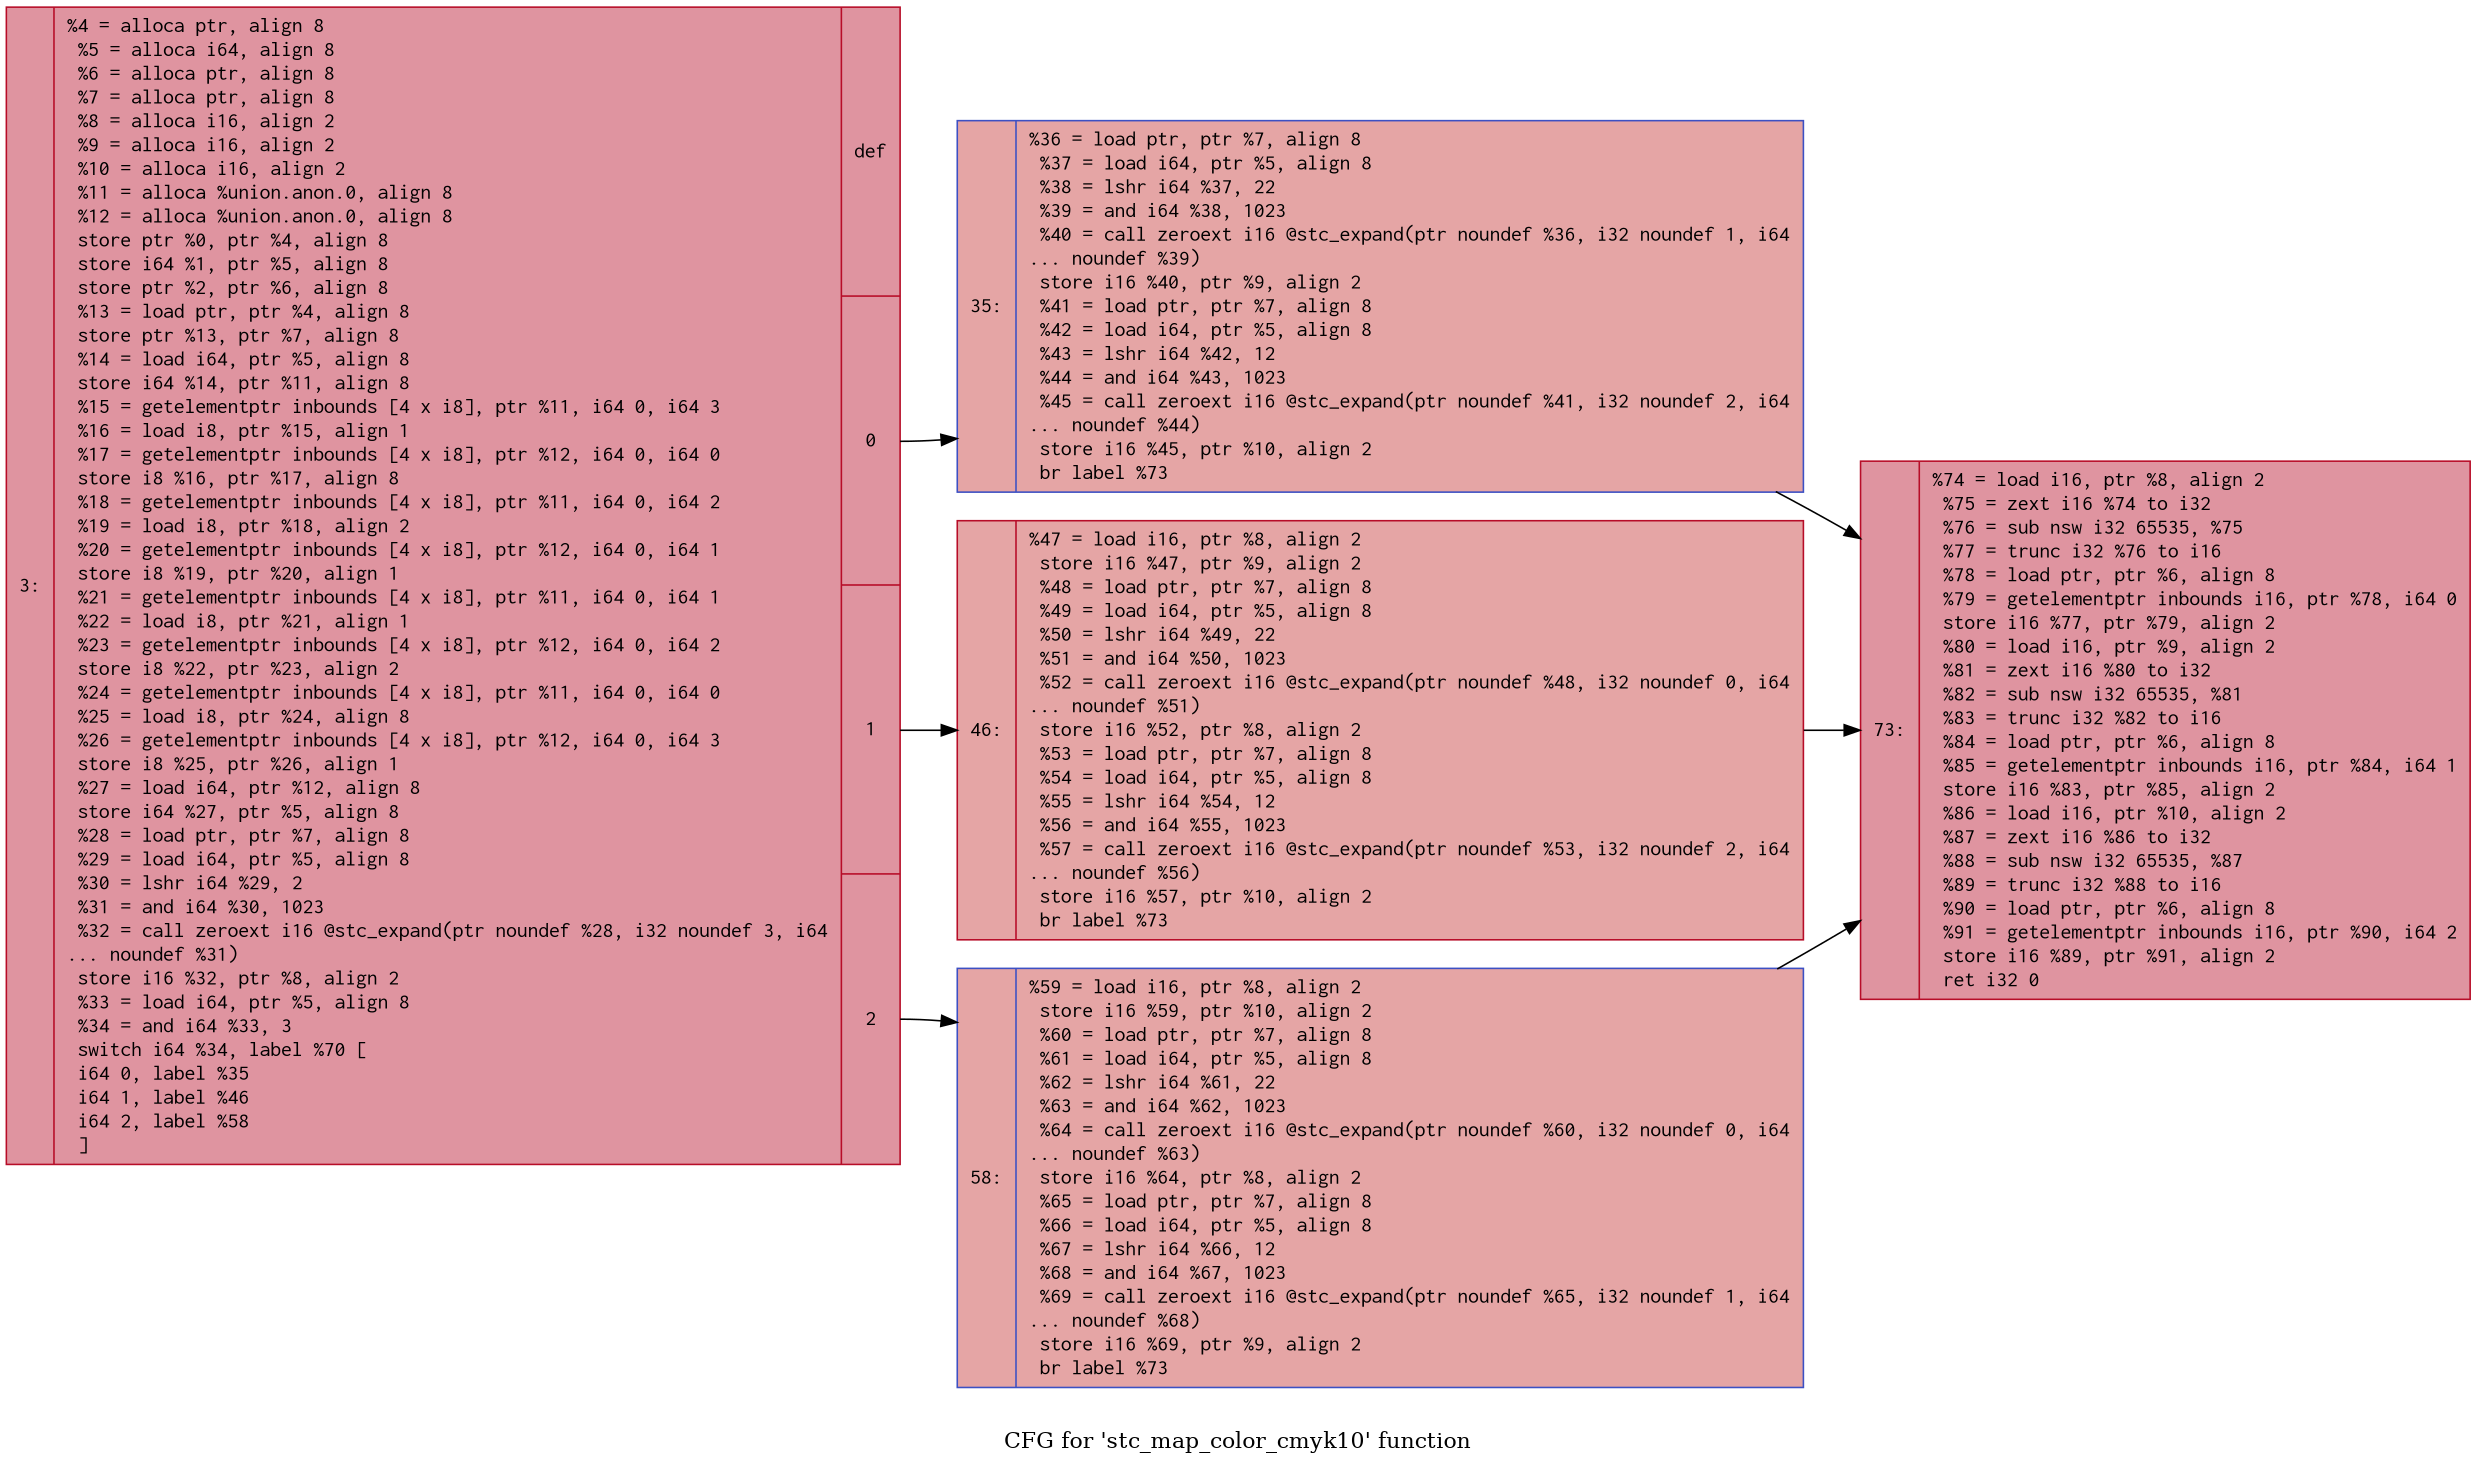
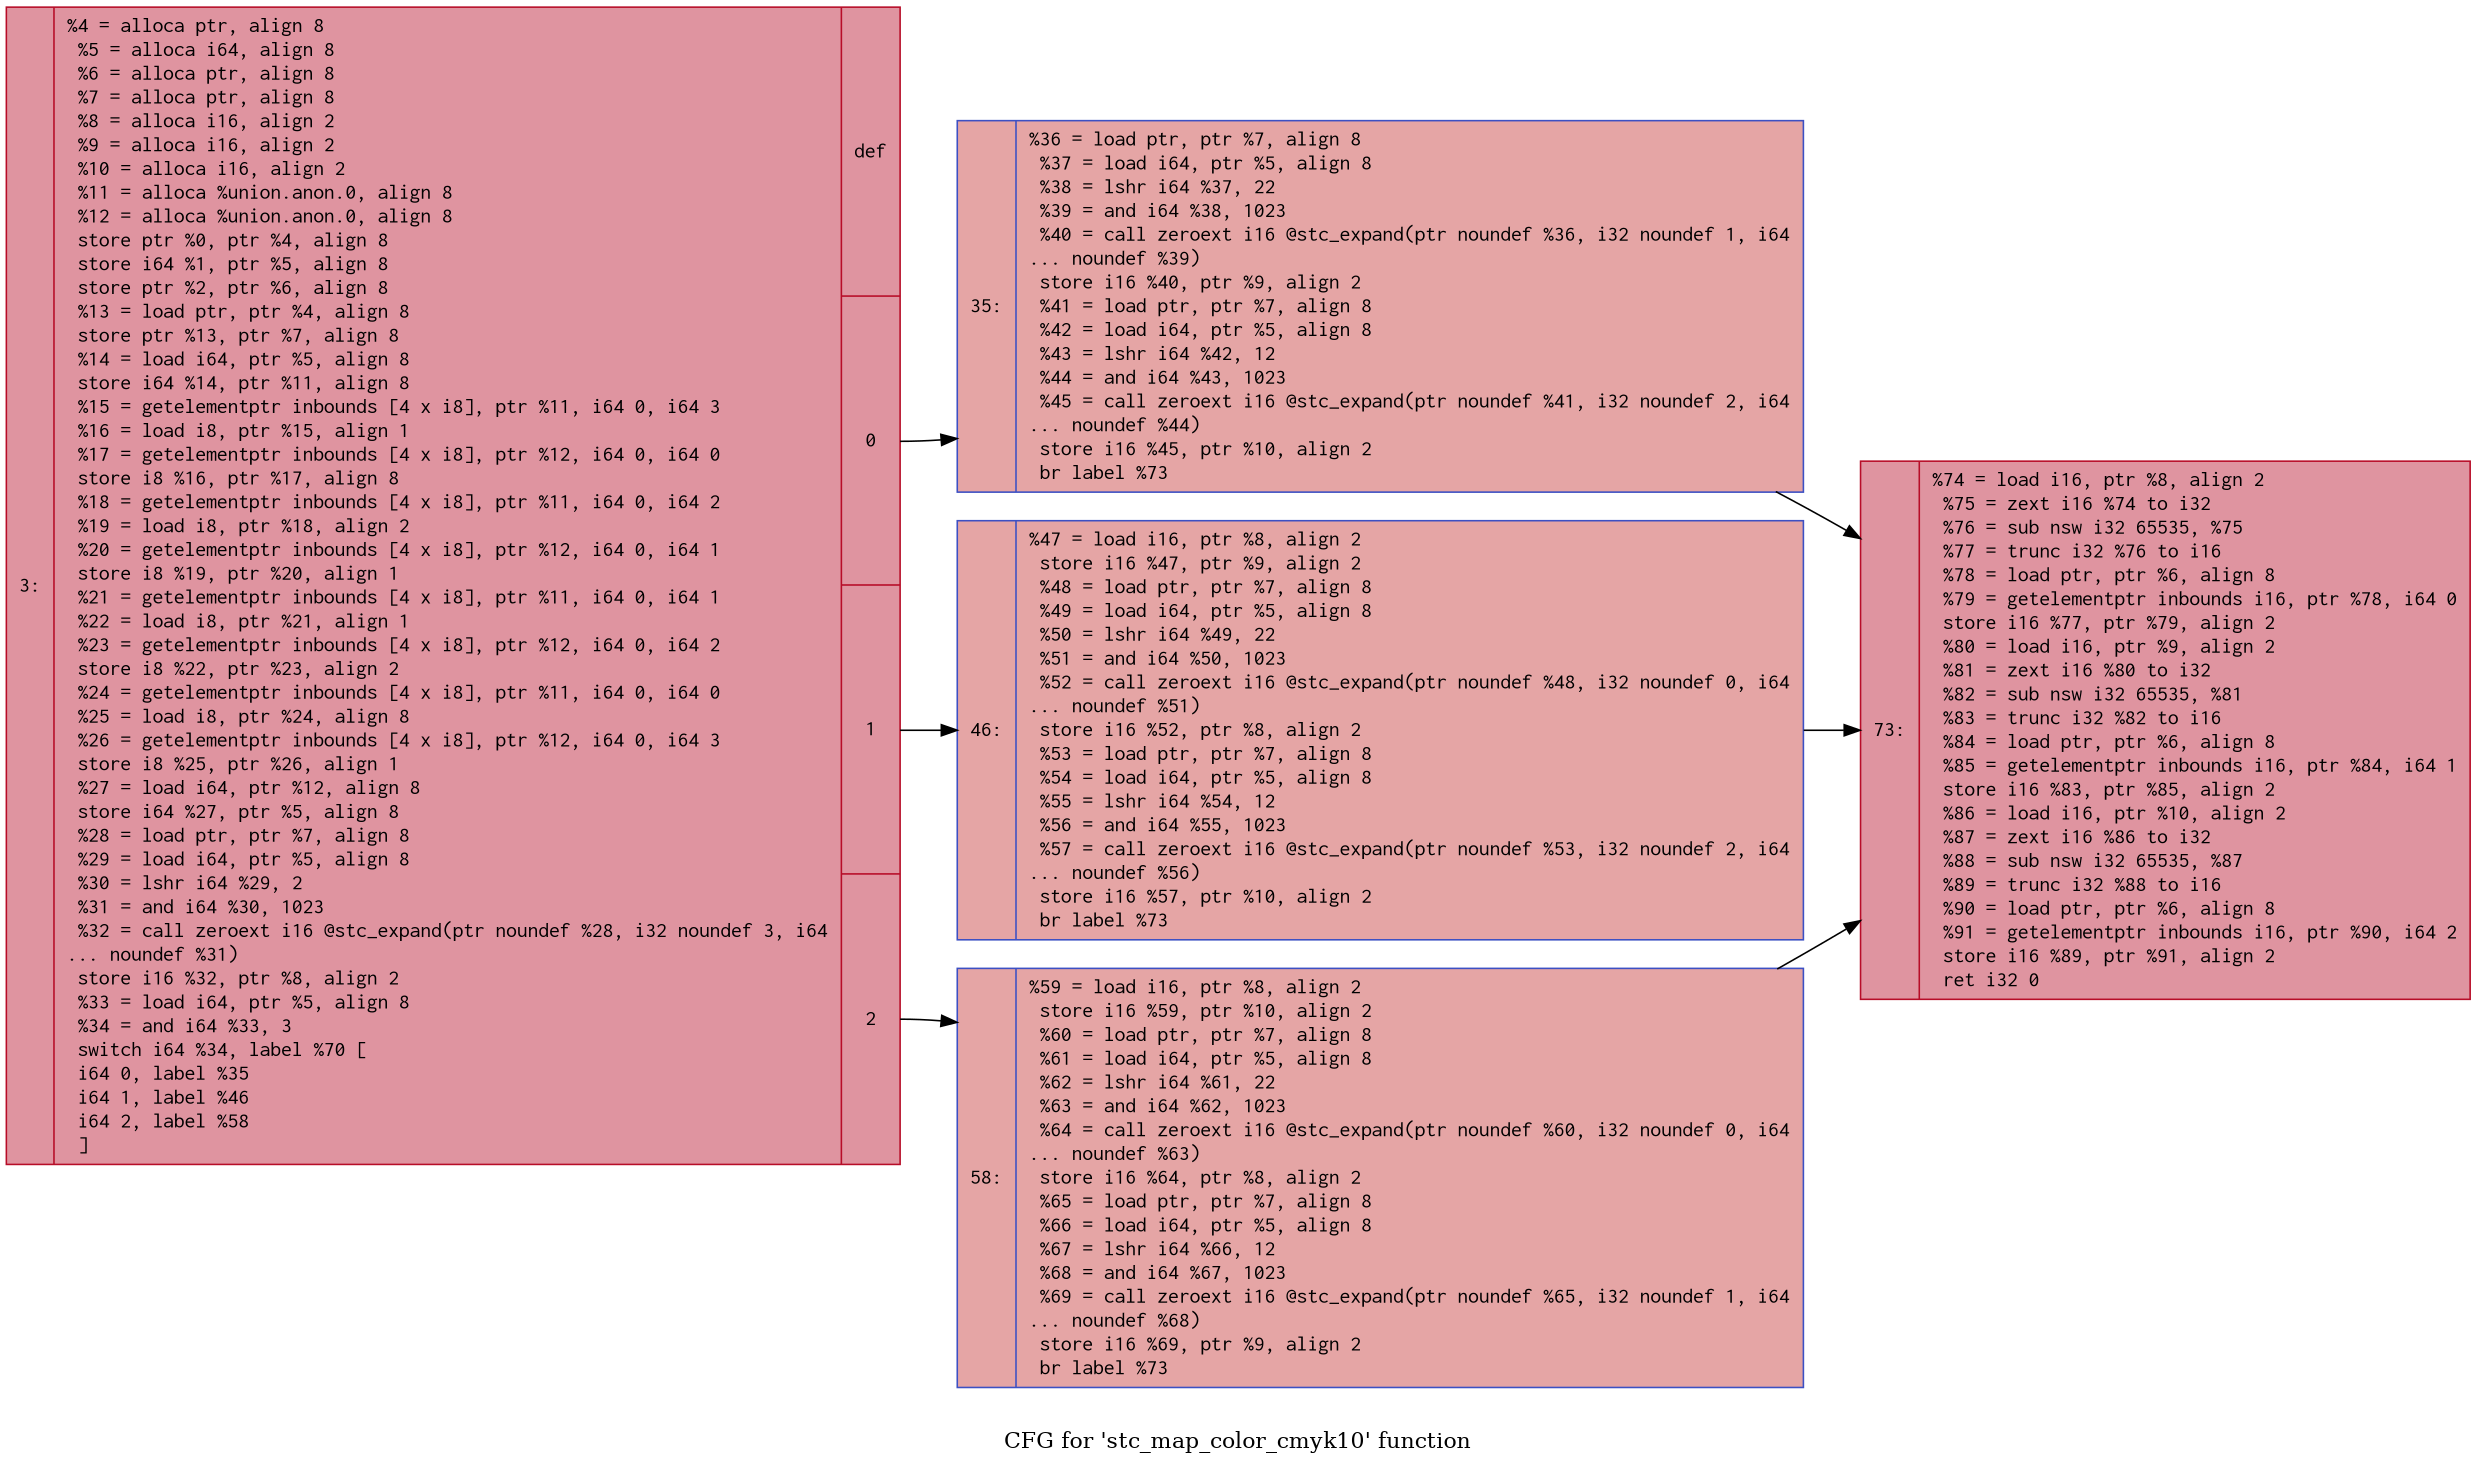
(1380, 730) -> (1380, 730)
